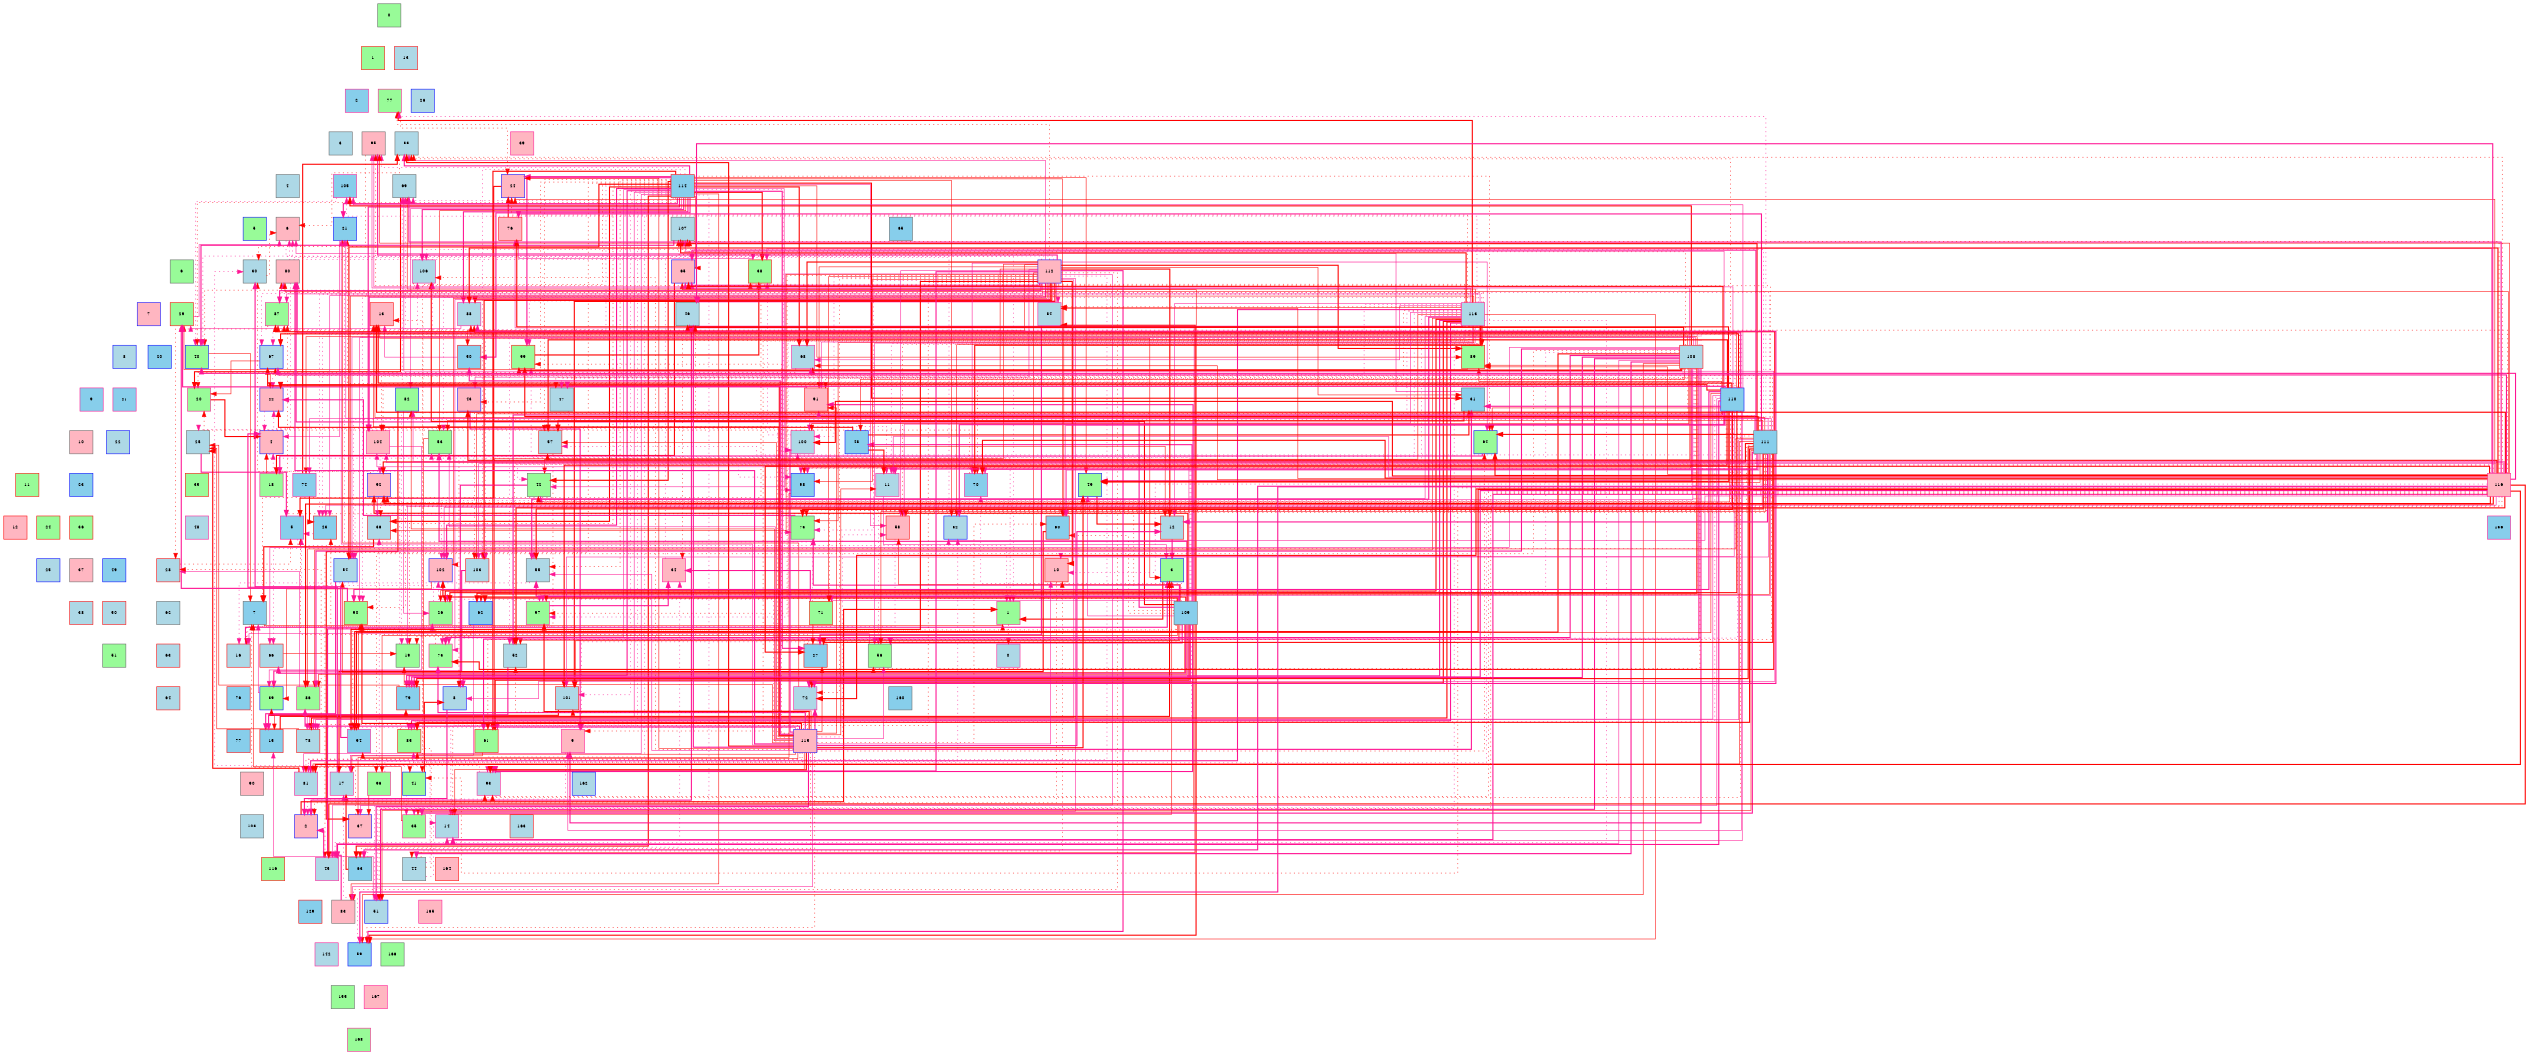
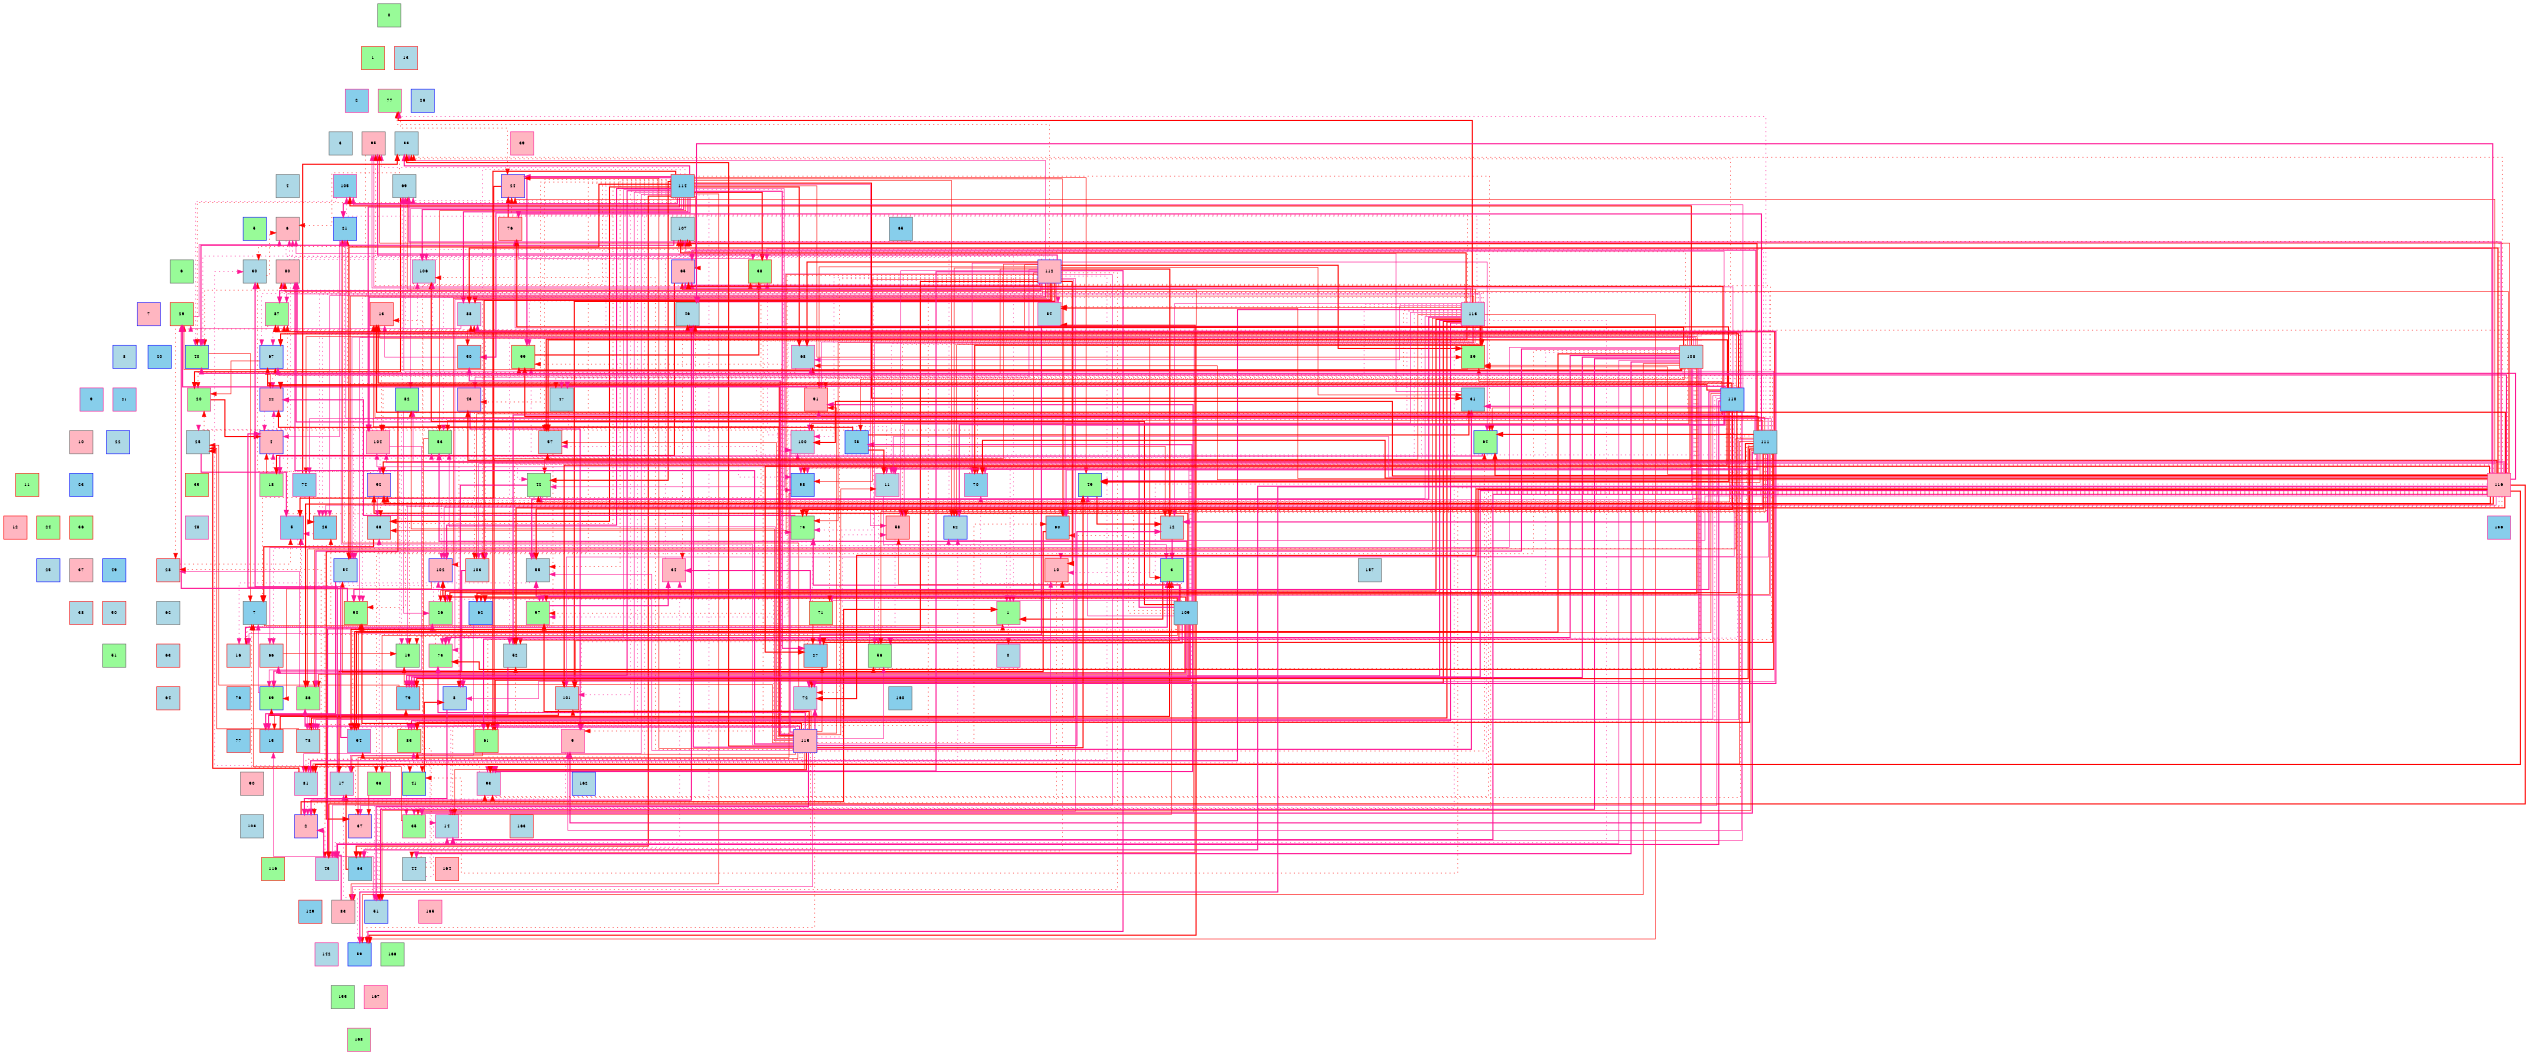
(829, 318) -> (954, 347)
(1014, 421) -> (970, 339)
none -> (1370, 570)
